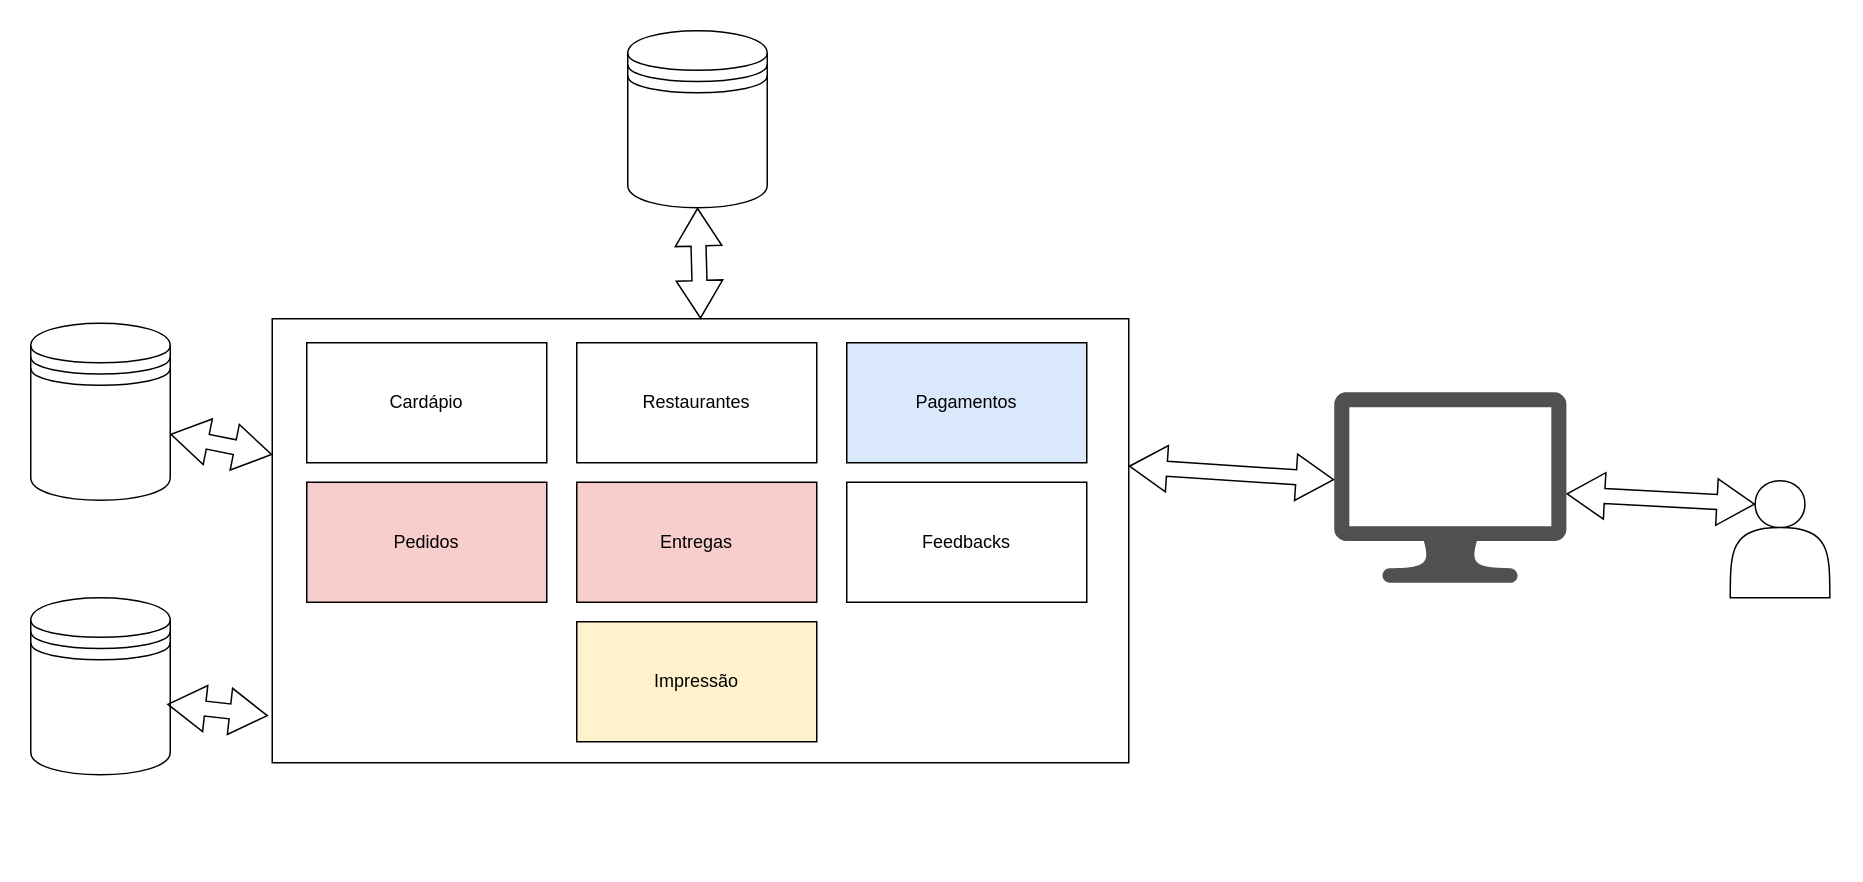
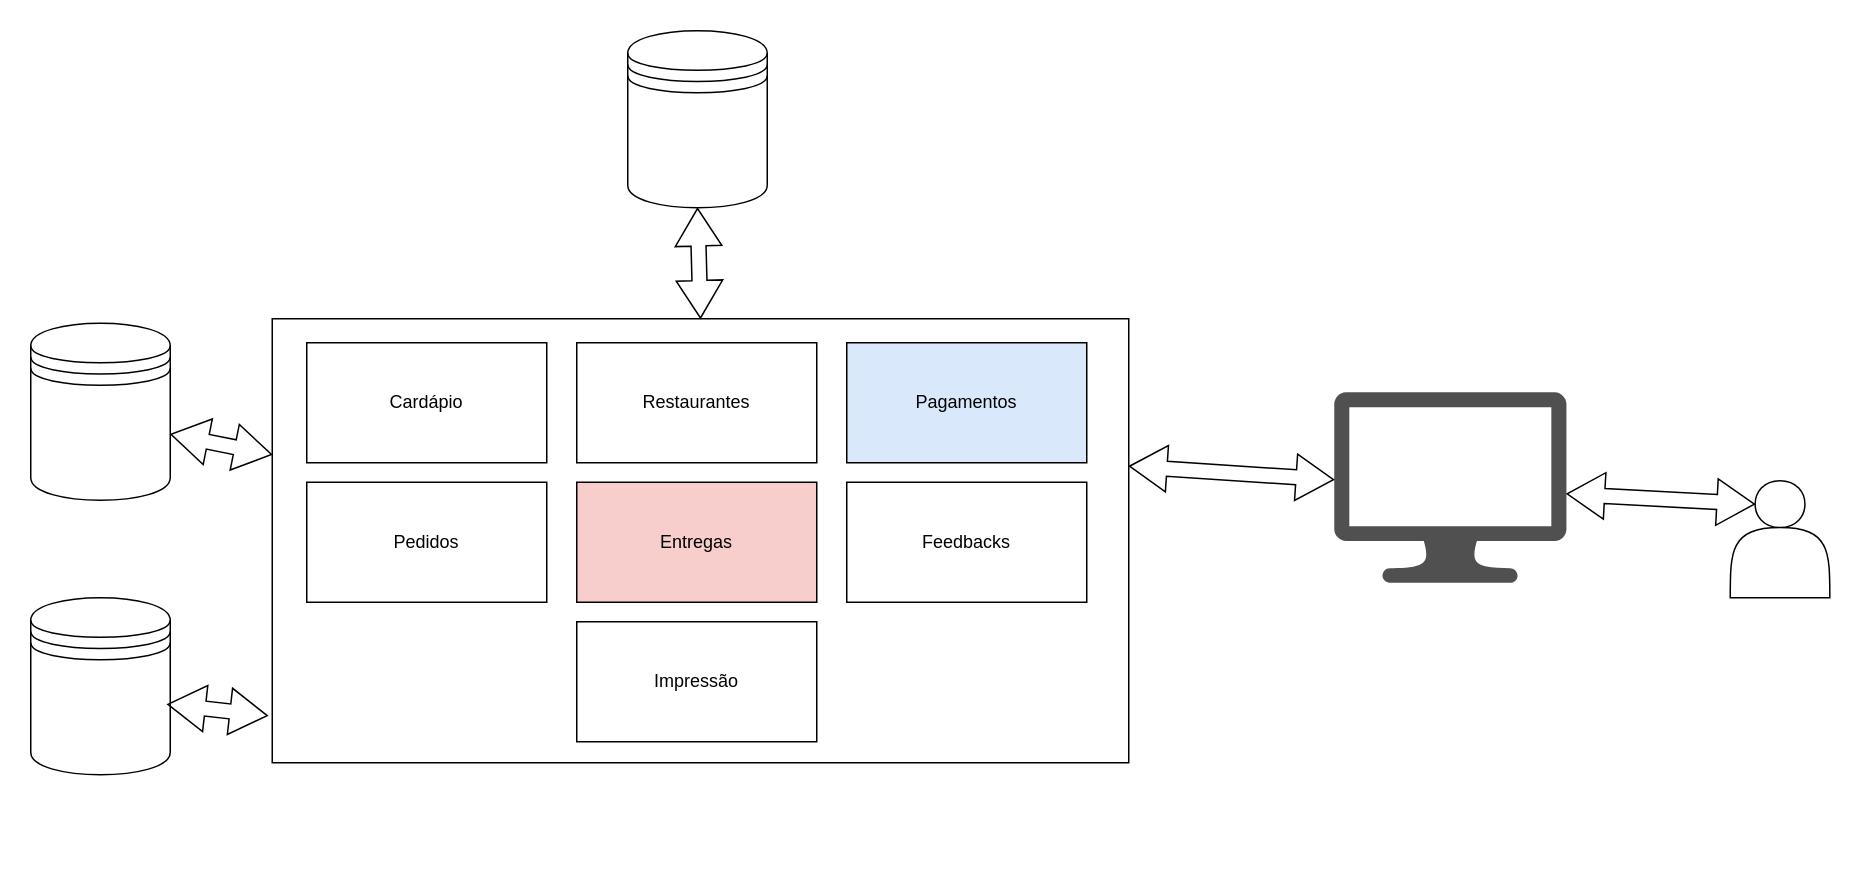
(427, 542) -> (427, 542)
(697, 682) -> (697, 682)
